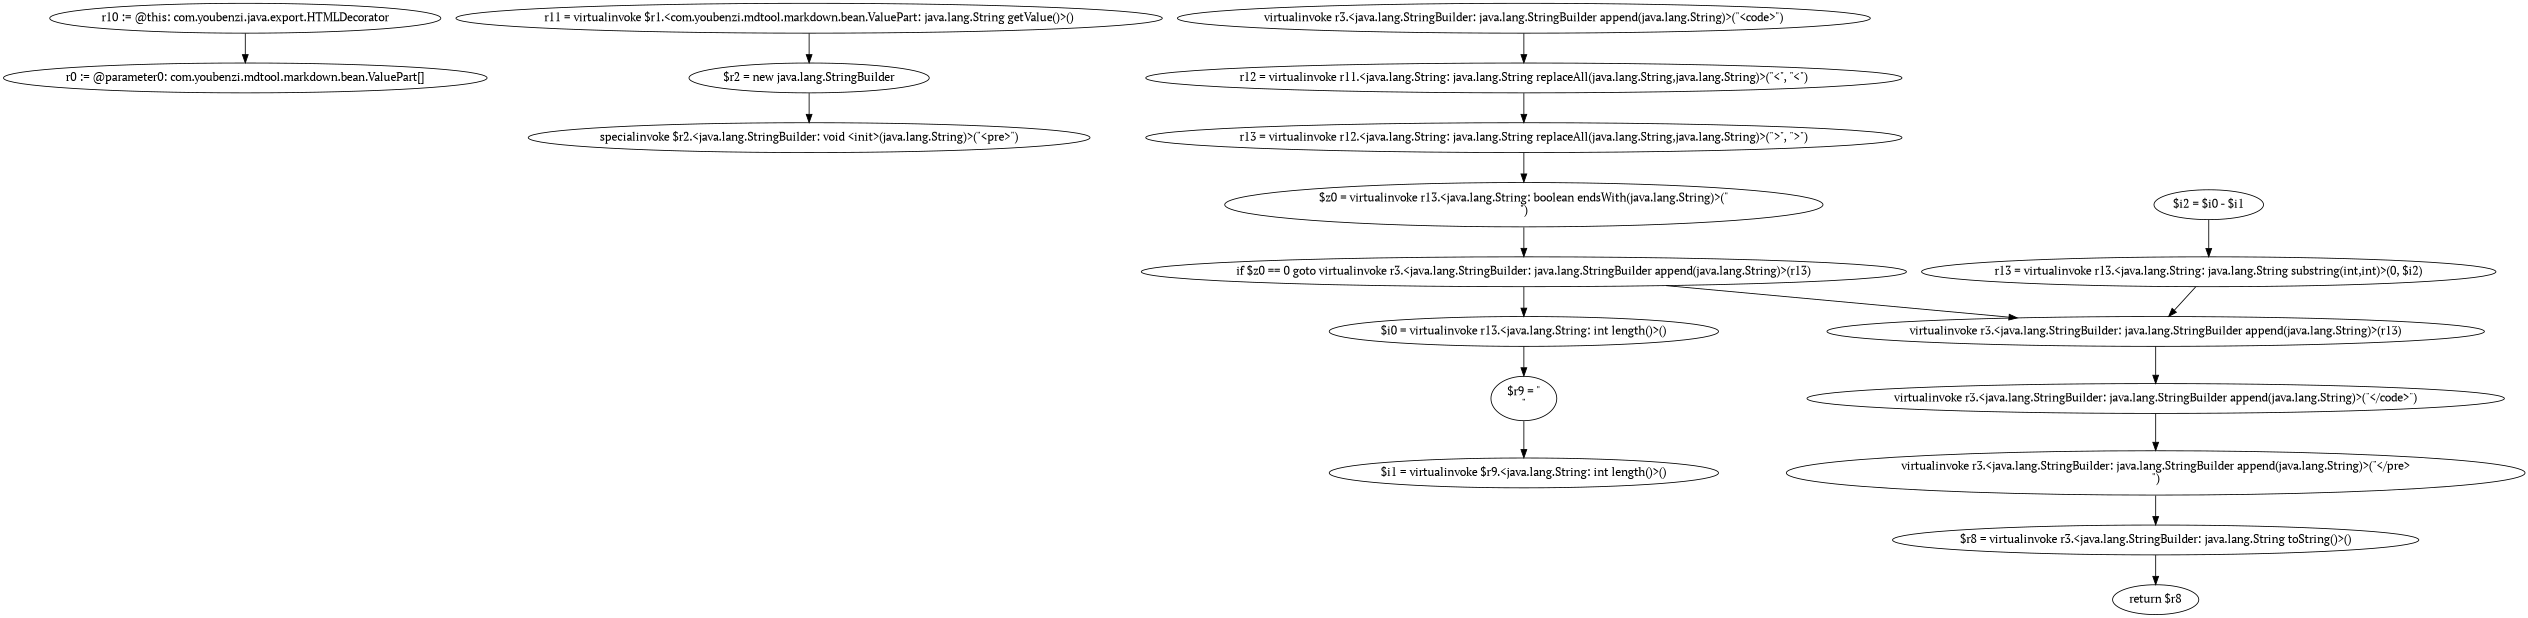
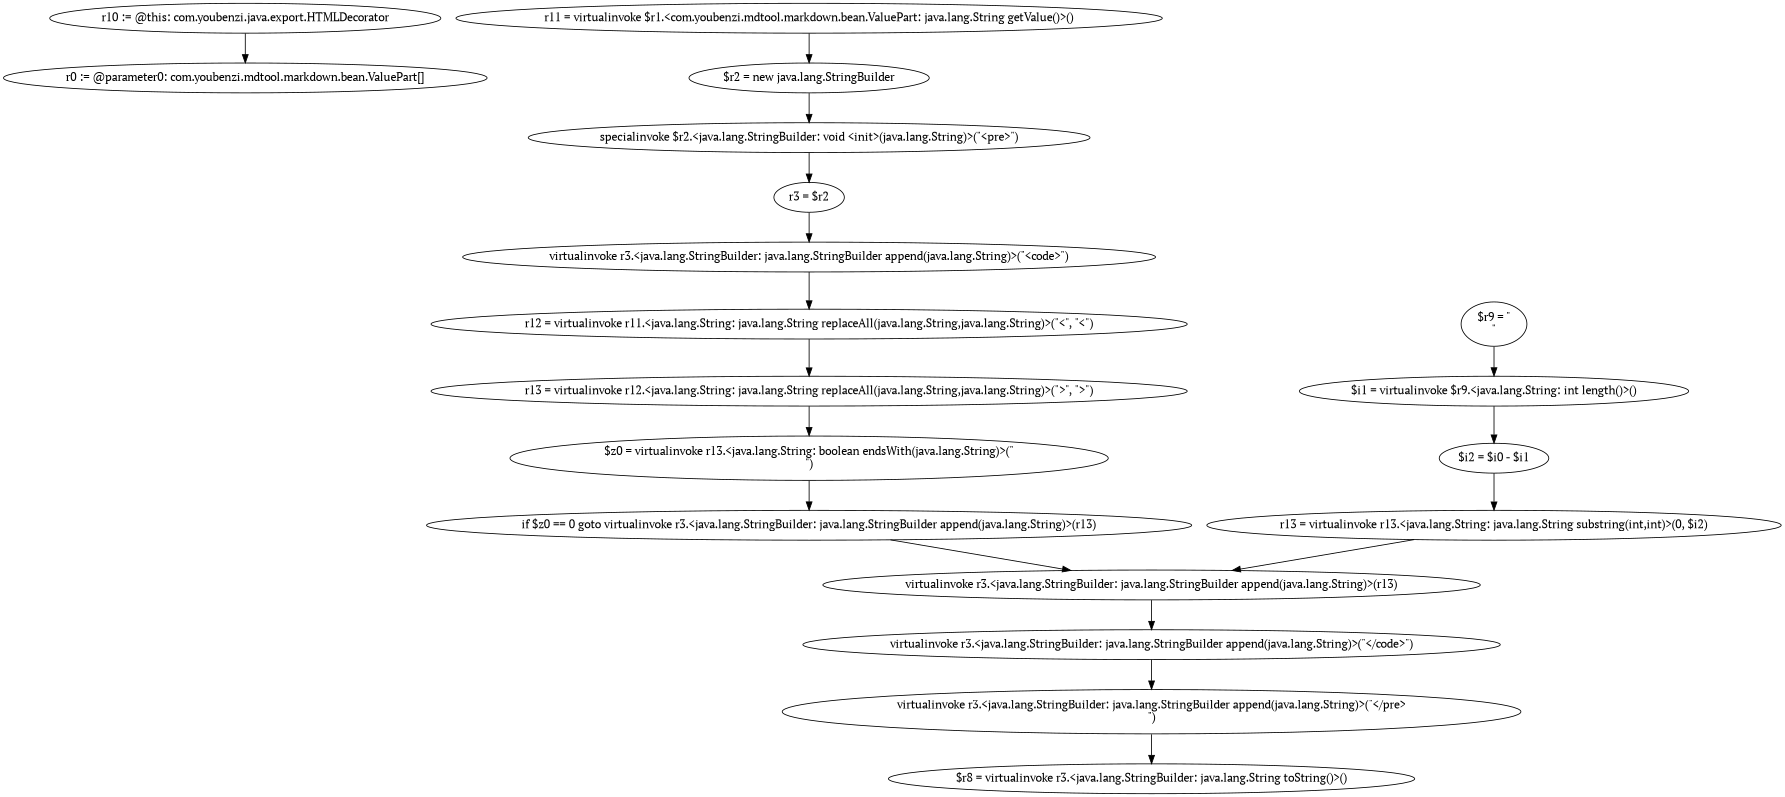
none -> (809, 197)
(1524, 331) -> none
none -> (1494, 420)
(2156, 600) -> none
